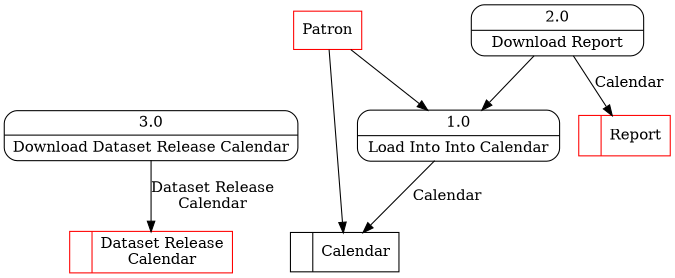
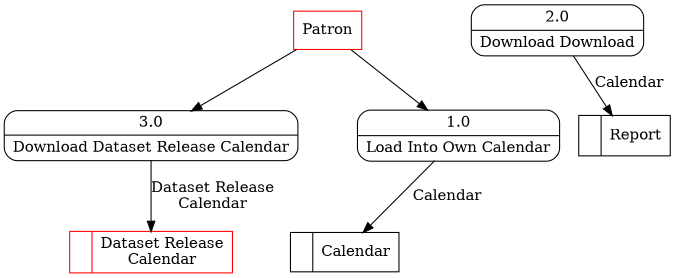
(557, 43) -> (557, 43)
(512, 79) -> none
(336, 136) -> (249, 78)
(625, 136) -> (625, 136)
(459, 148) -> (459, 148)
